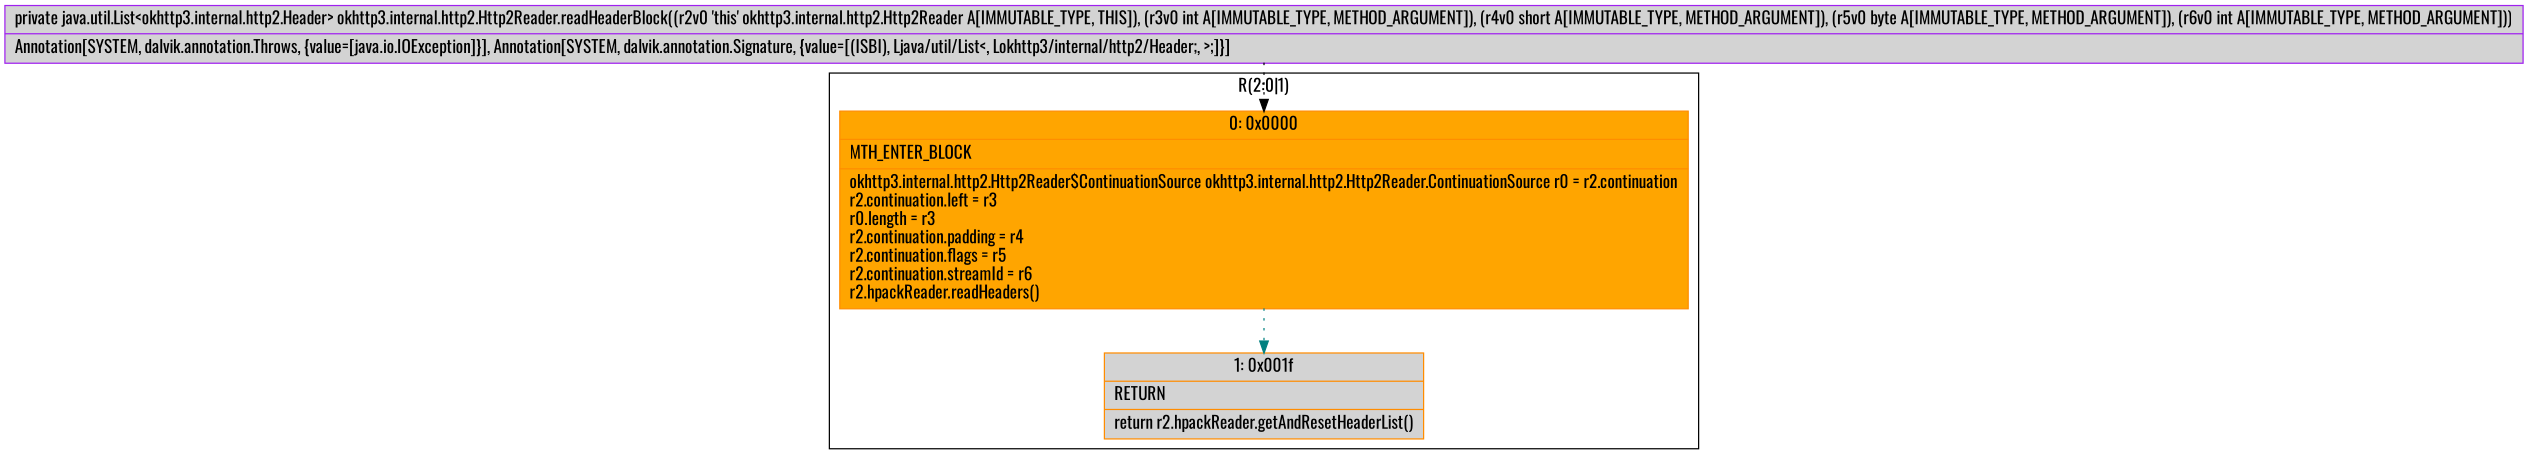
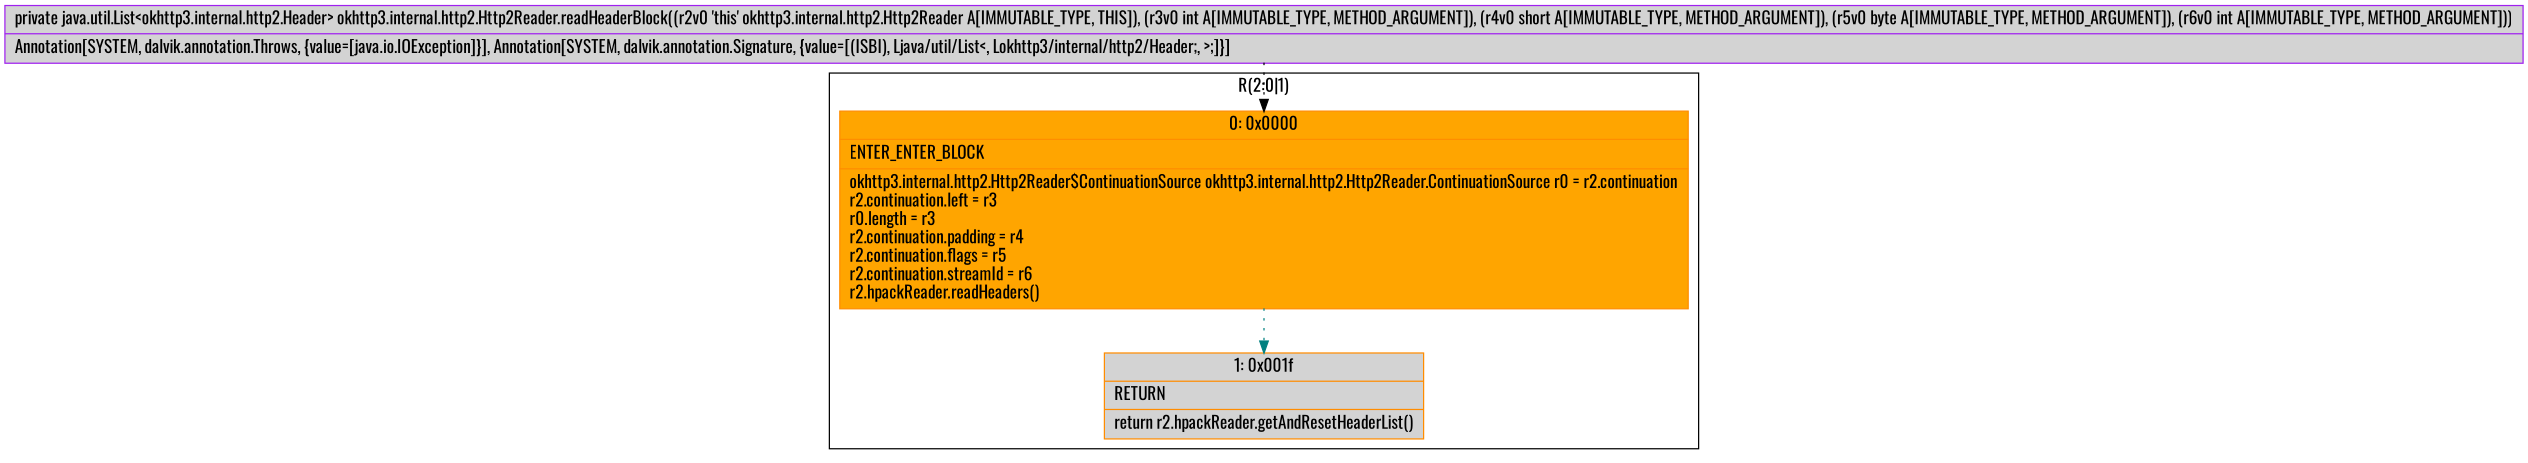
(911, 153) -> (917, 153)
